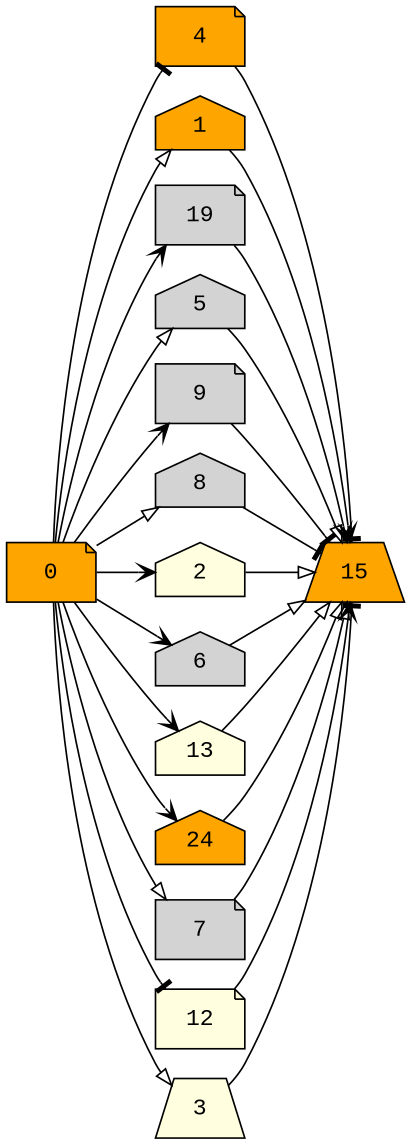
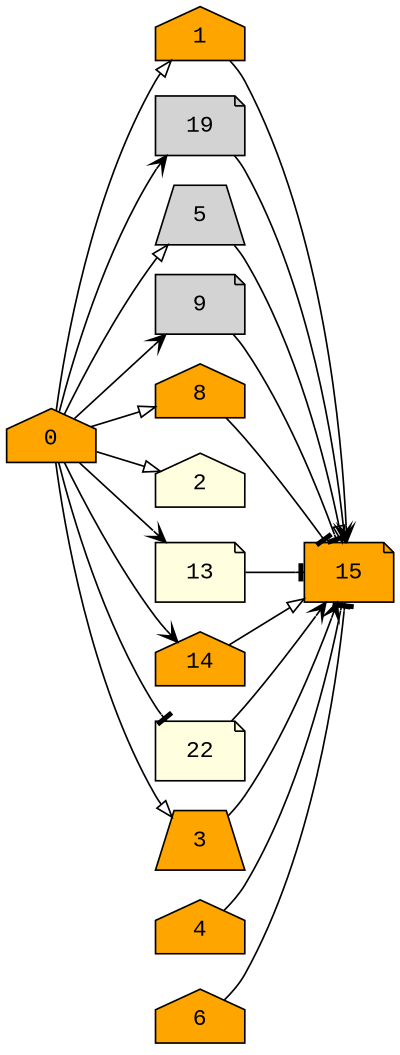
(200, 36) -> (200, 930)
(82, 302) -> none
(200, 304) -> (200, 215)
(200, 483) -> (200, 394)
(51, 572) -> (51, 438)
(118, 572) -> (121, 459)
(272, 572) -> none
(355, 572) -> (349, 572)
(127, 618) -> none
(260, 627) -> (307, 813)
(200, 662) -> (200, 1019)
(272, 674) -> (271, 572)
(200, 751) -> (200, 572)
(200, 840) -> (200, 662)
(318, 856) -> (288, 721)
(200, 930) -> none
(200, 1019) -> (200, 751)
(200, 1108) -> (200, 840)
